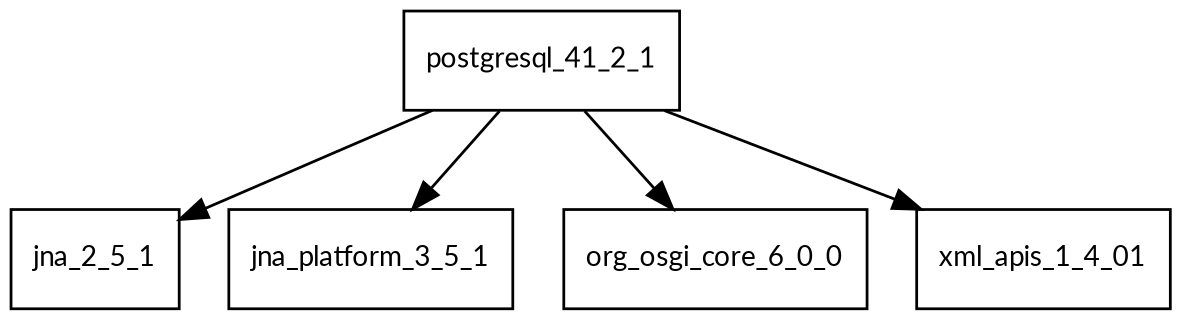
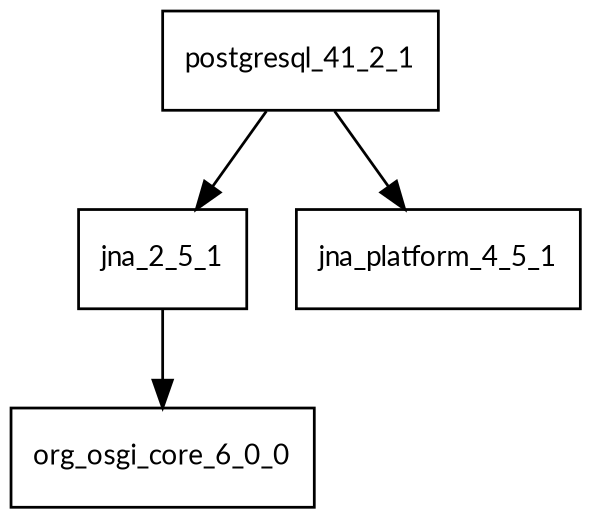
(620, 150) -> (163, 345)
(371, 259) -> (438, 259)
(1044, 259) -> none
